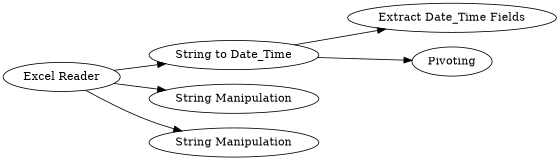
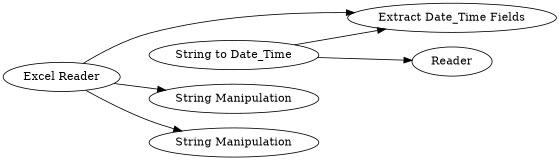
(452, 62) -> (452, 62)
(136, 68) -> (211, 21)
